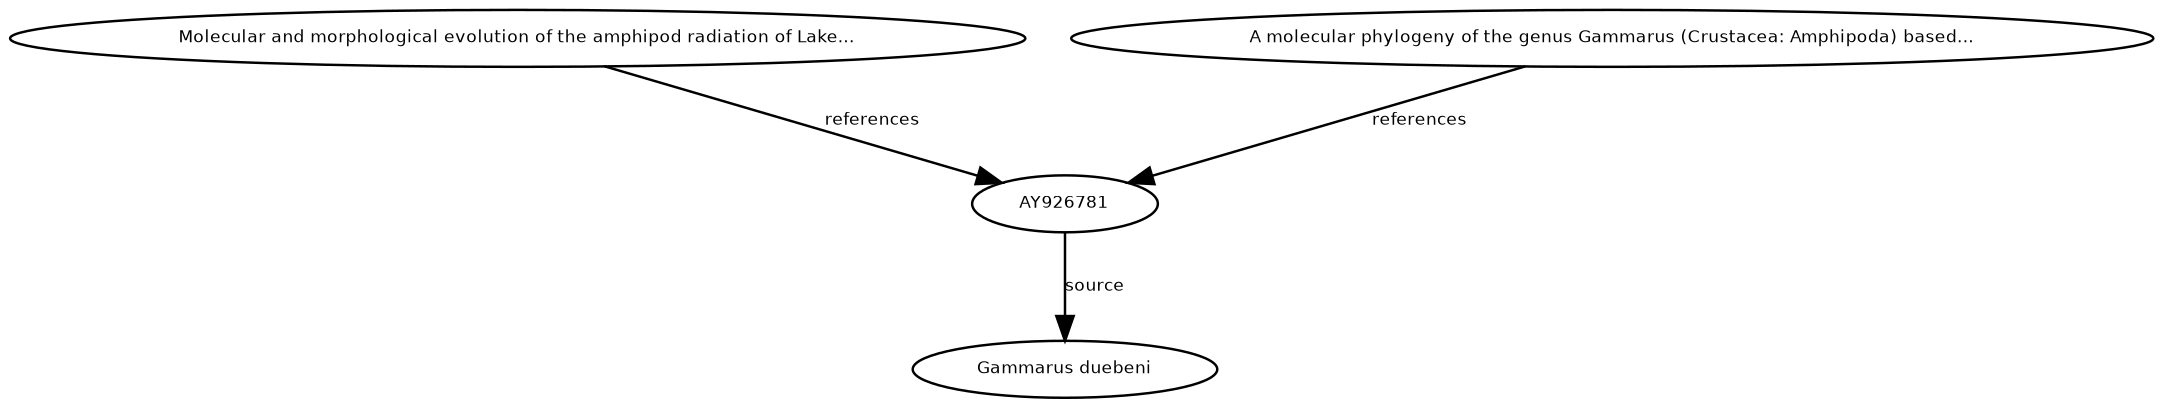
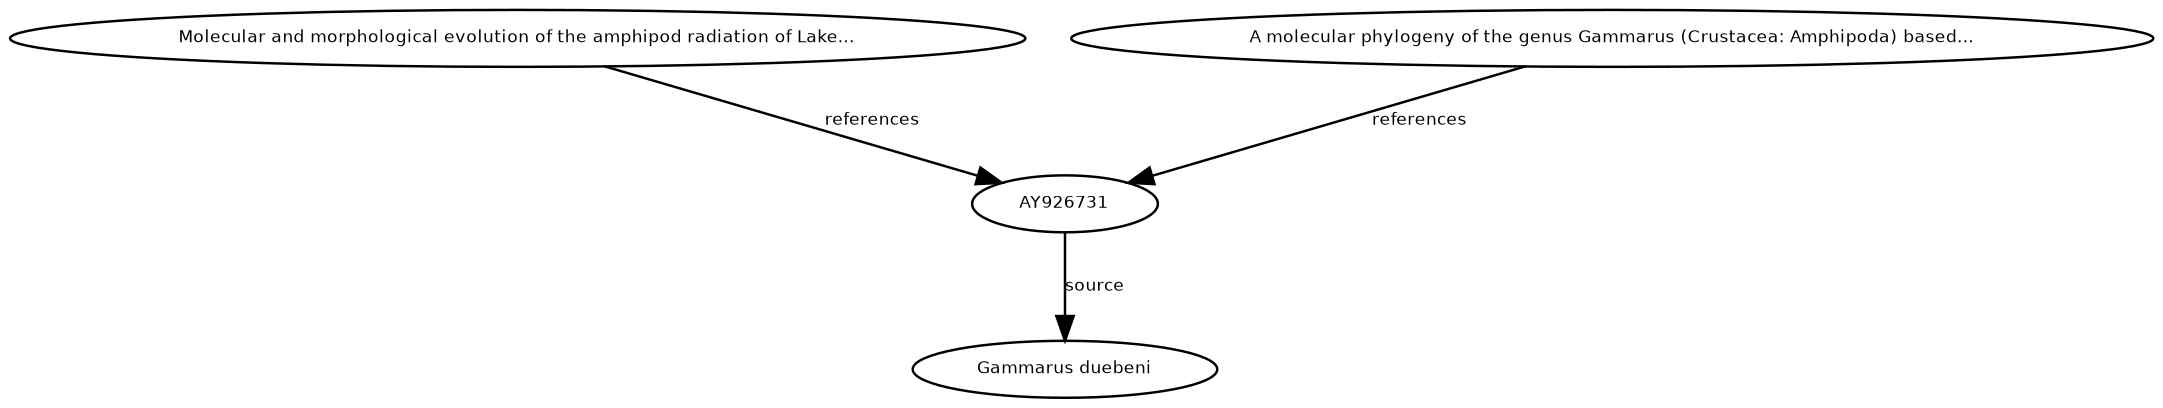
(1065, 204) -> (1065, 204)
